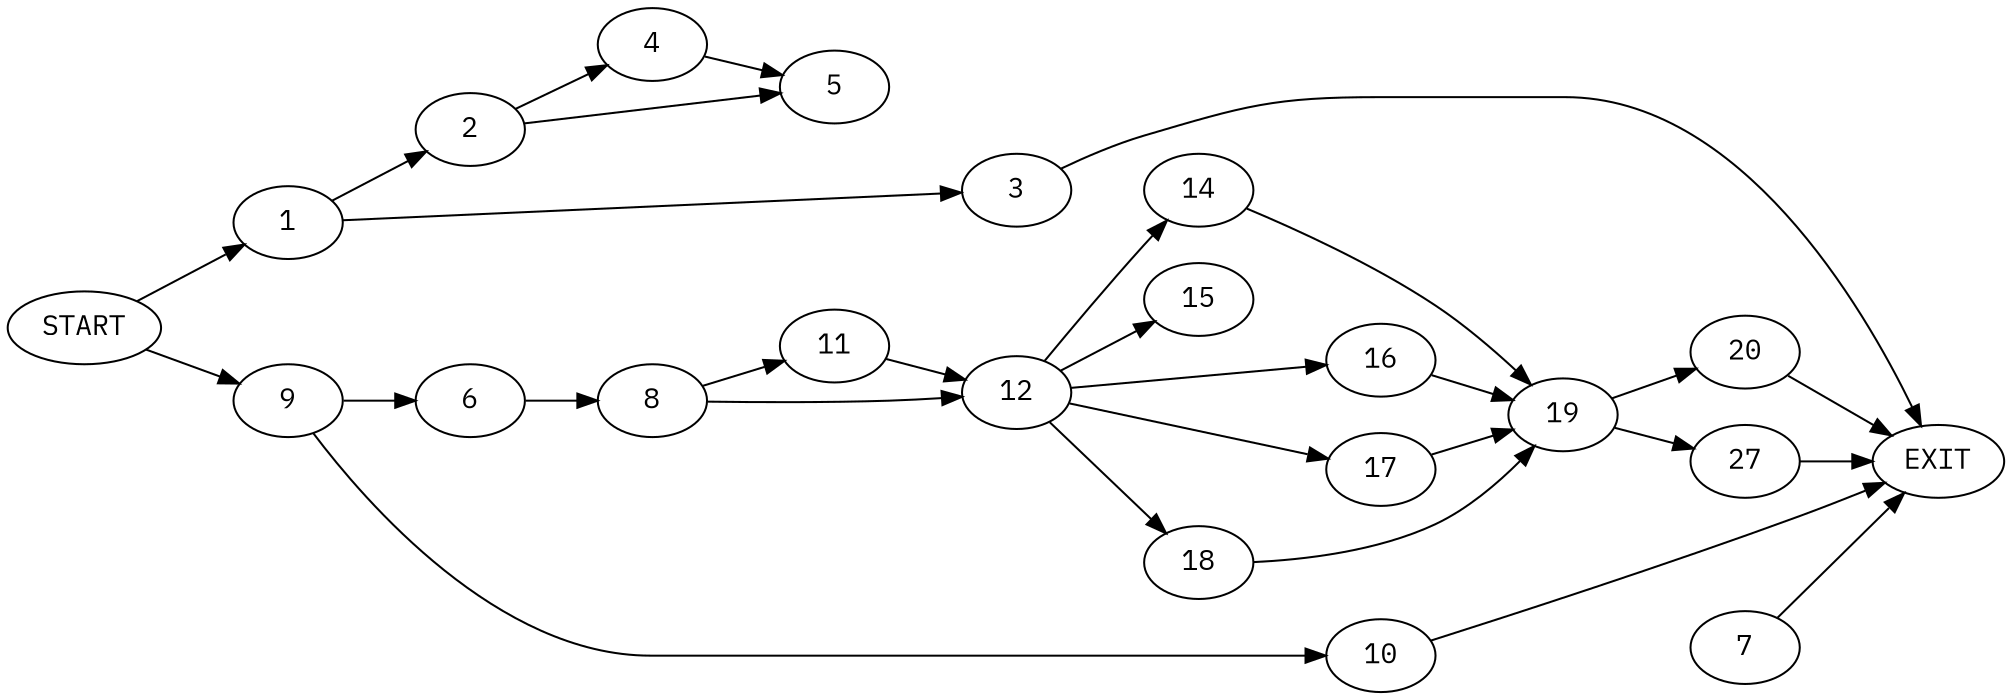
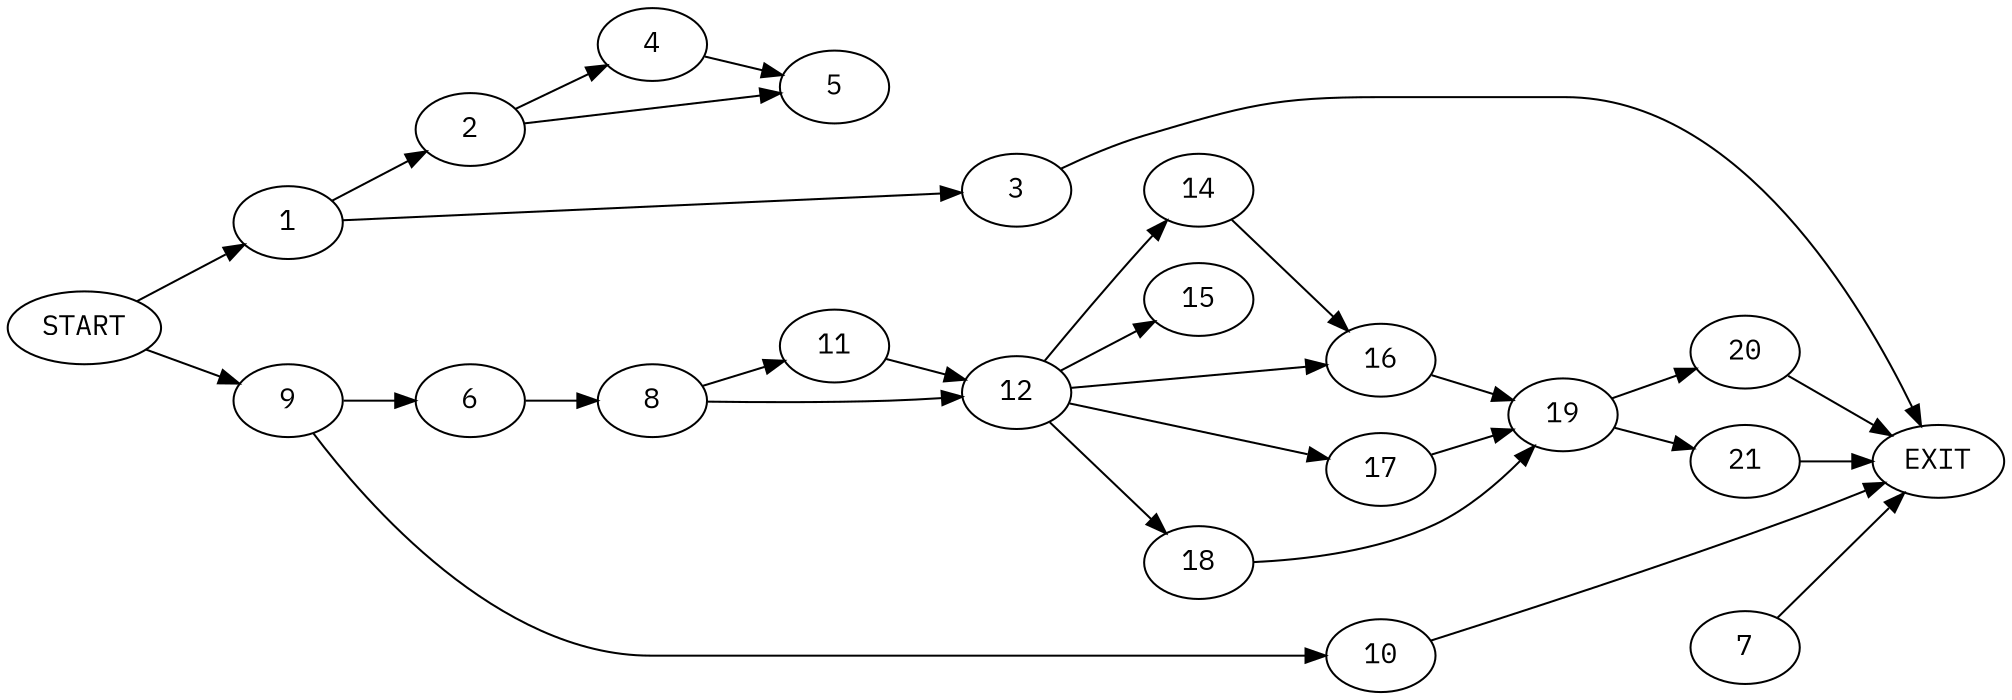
(1389, 277) -> (1283, 268)
(1745, 461) -> (1745, 461)
